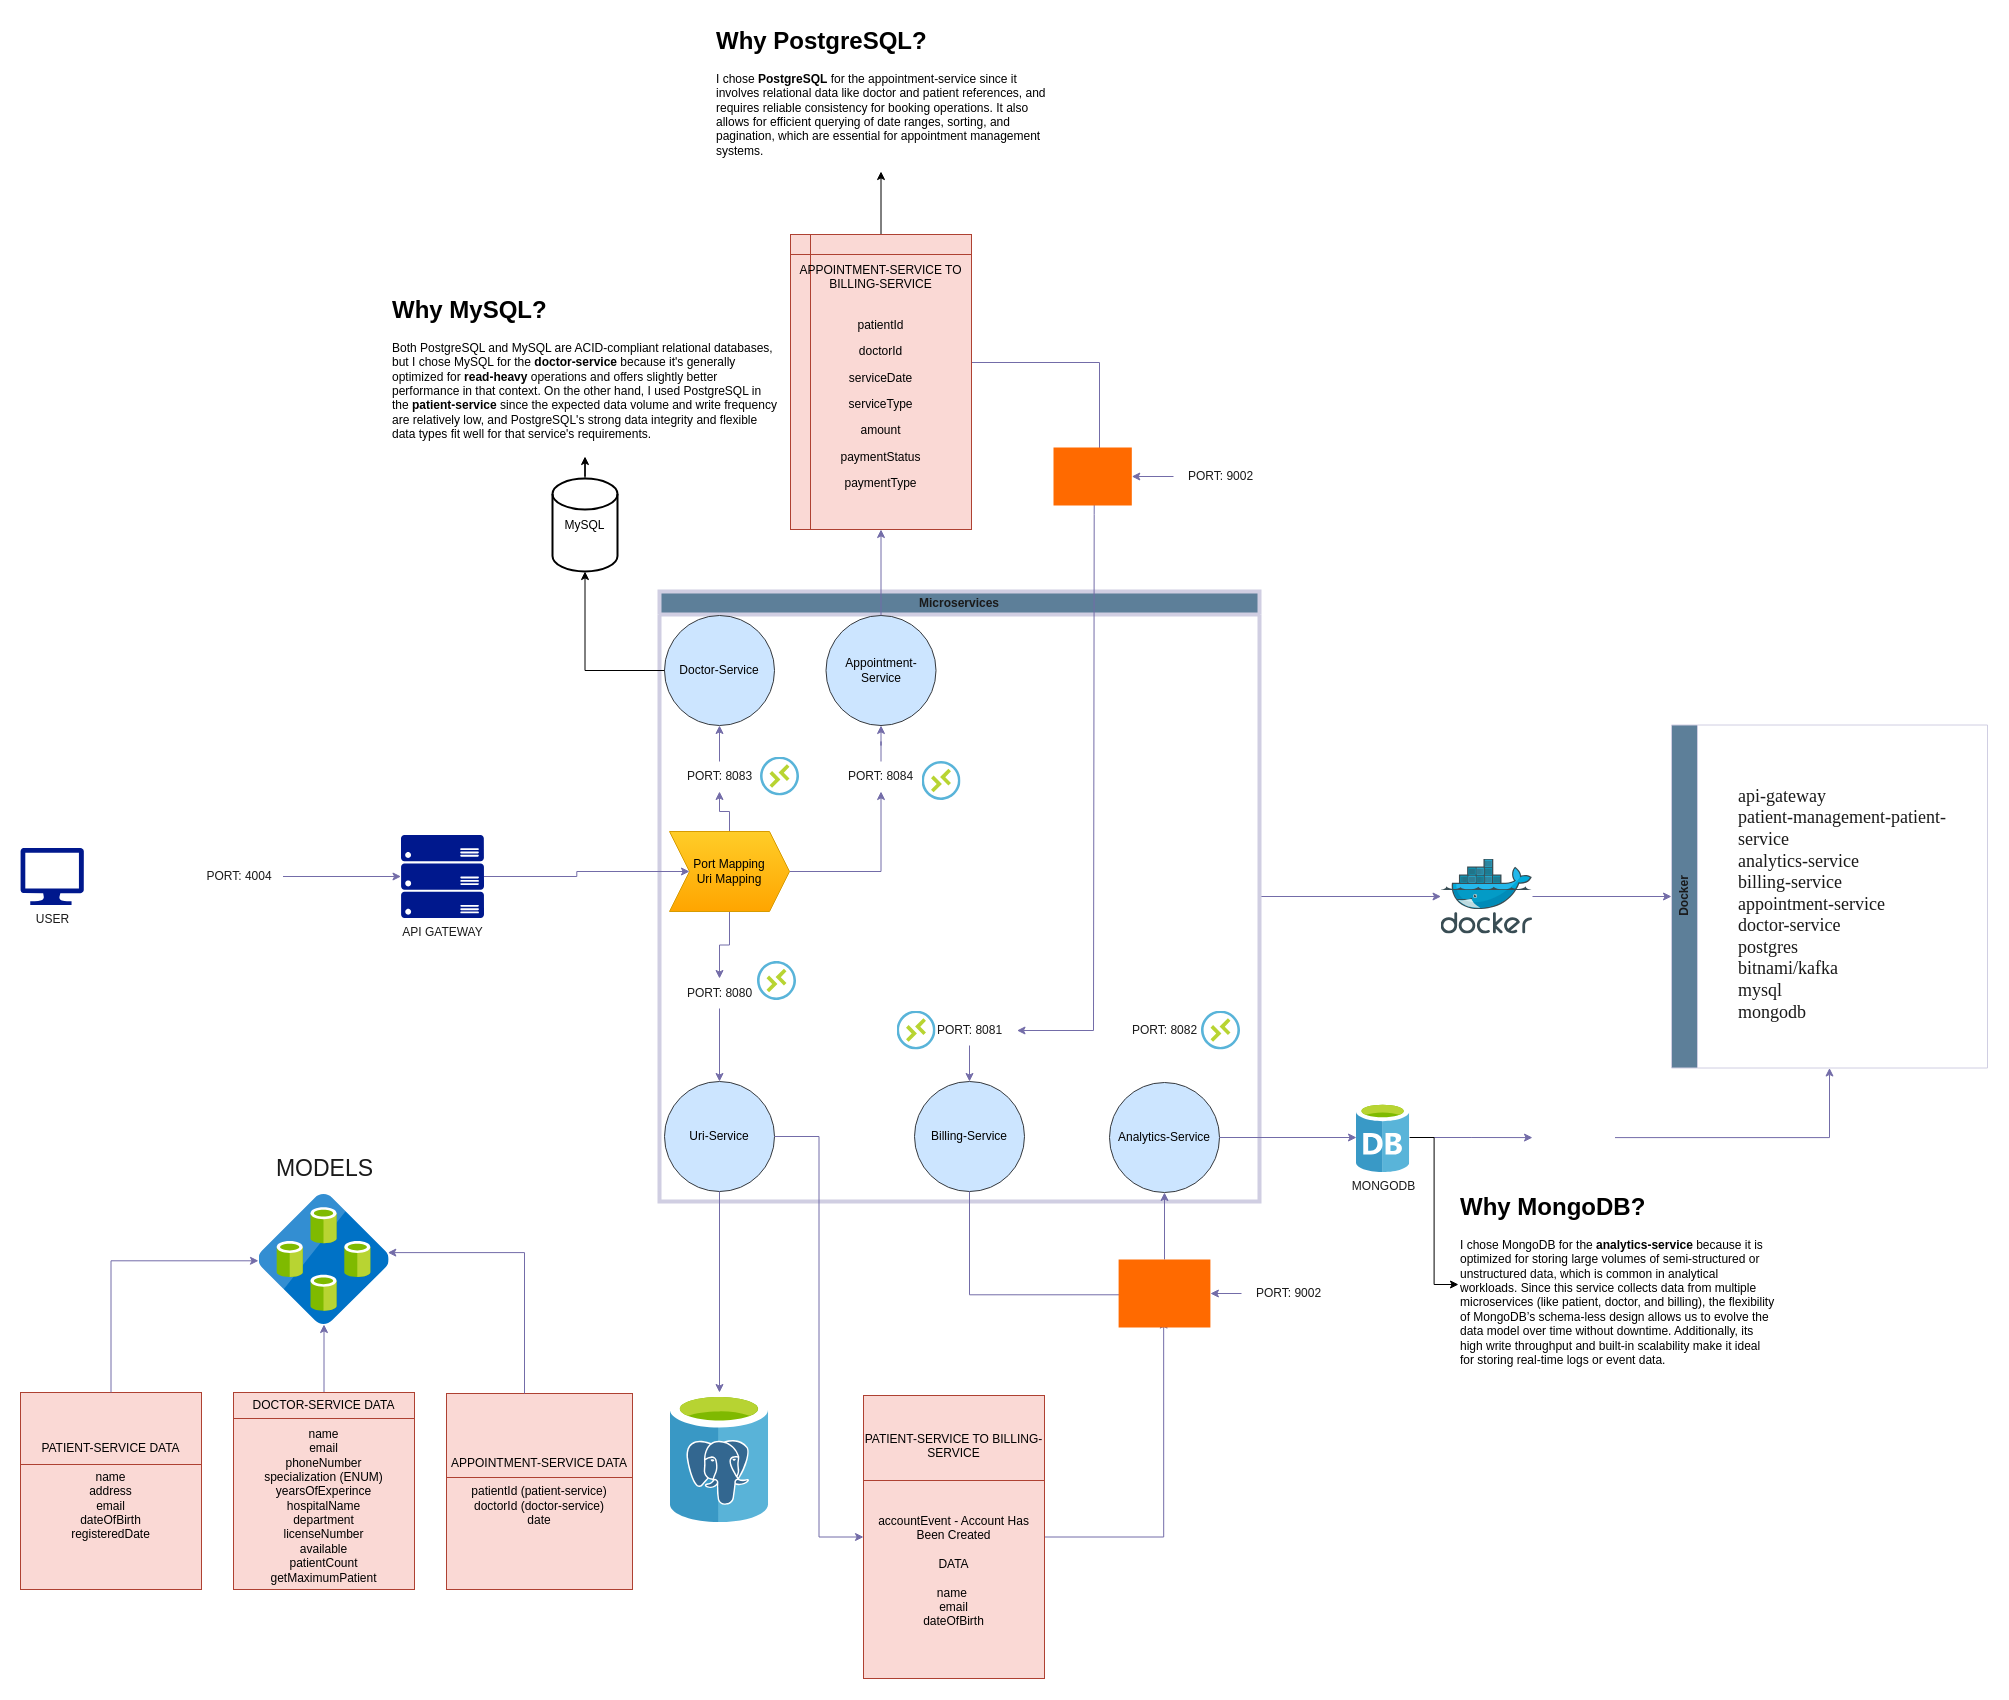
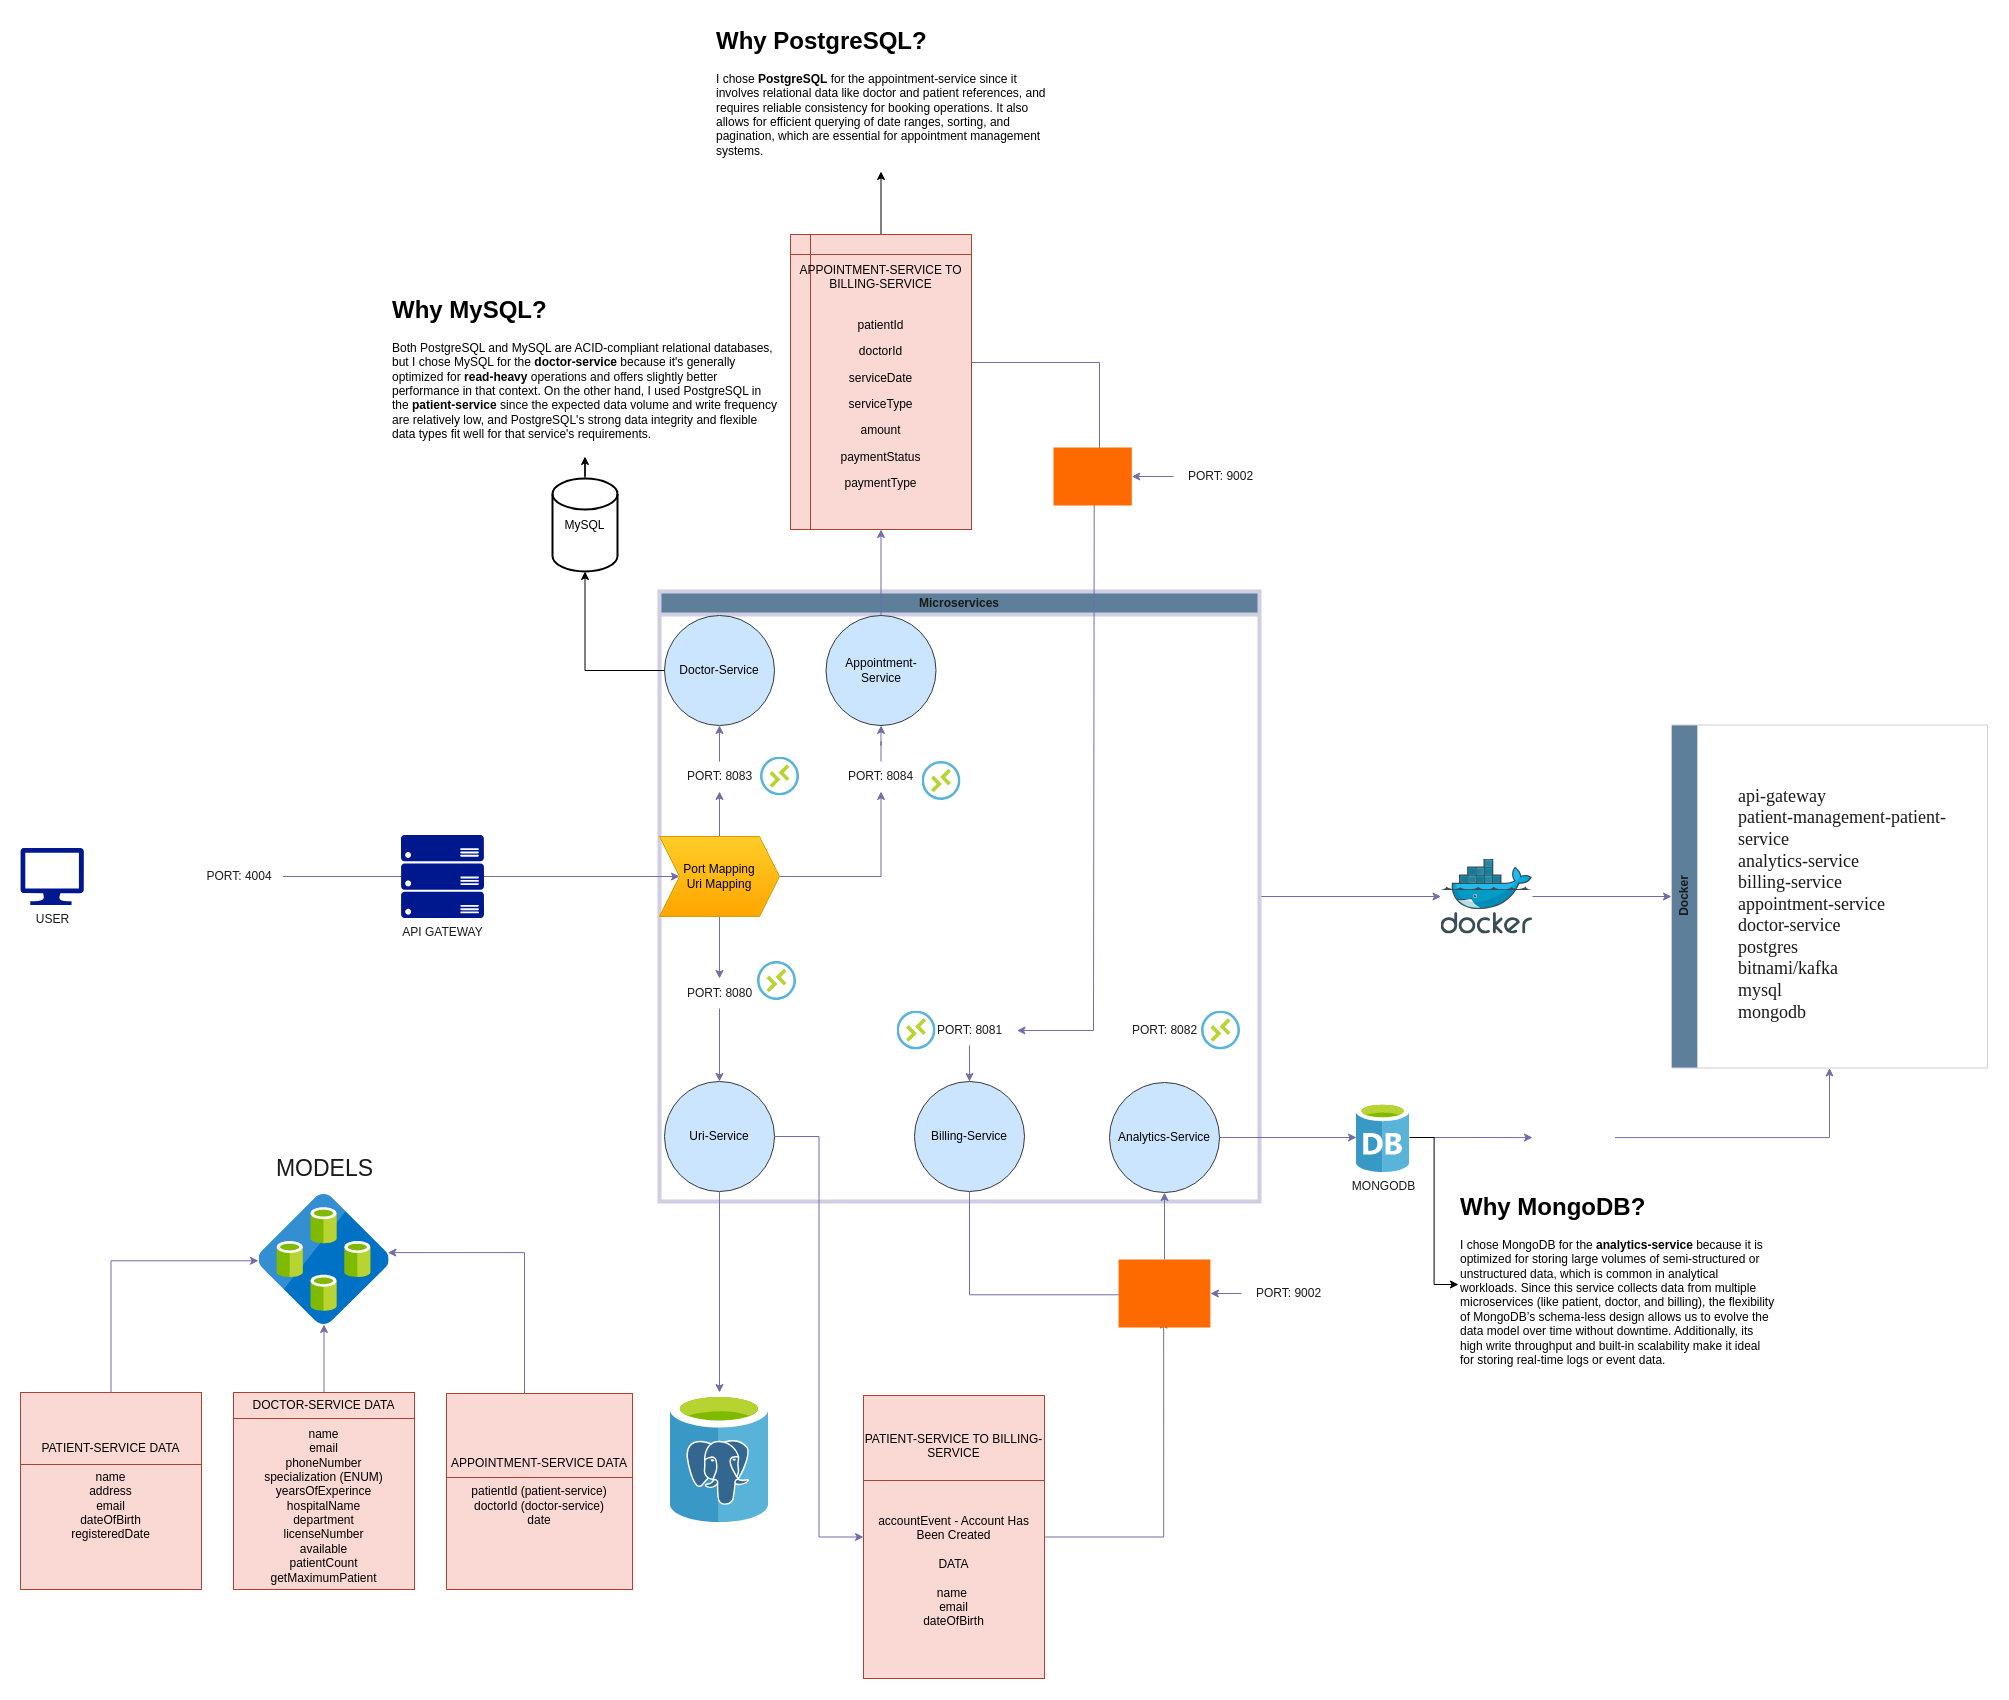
(730, 872) -> (720, 877)
(393, 877) -> (396, 877)
